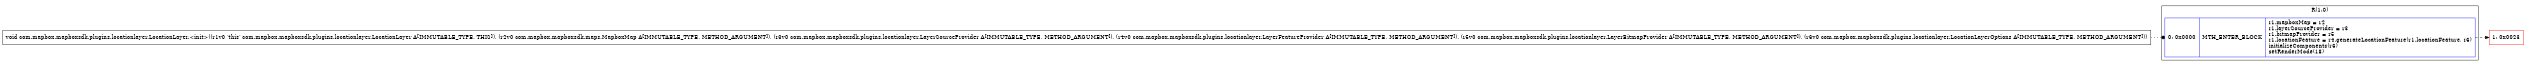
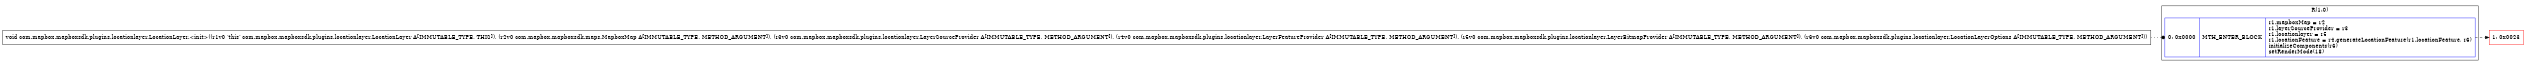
(2302, 34) -> (2298, 34)
